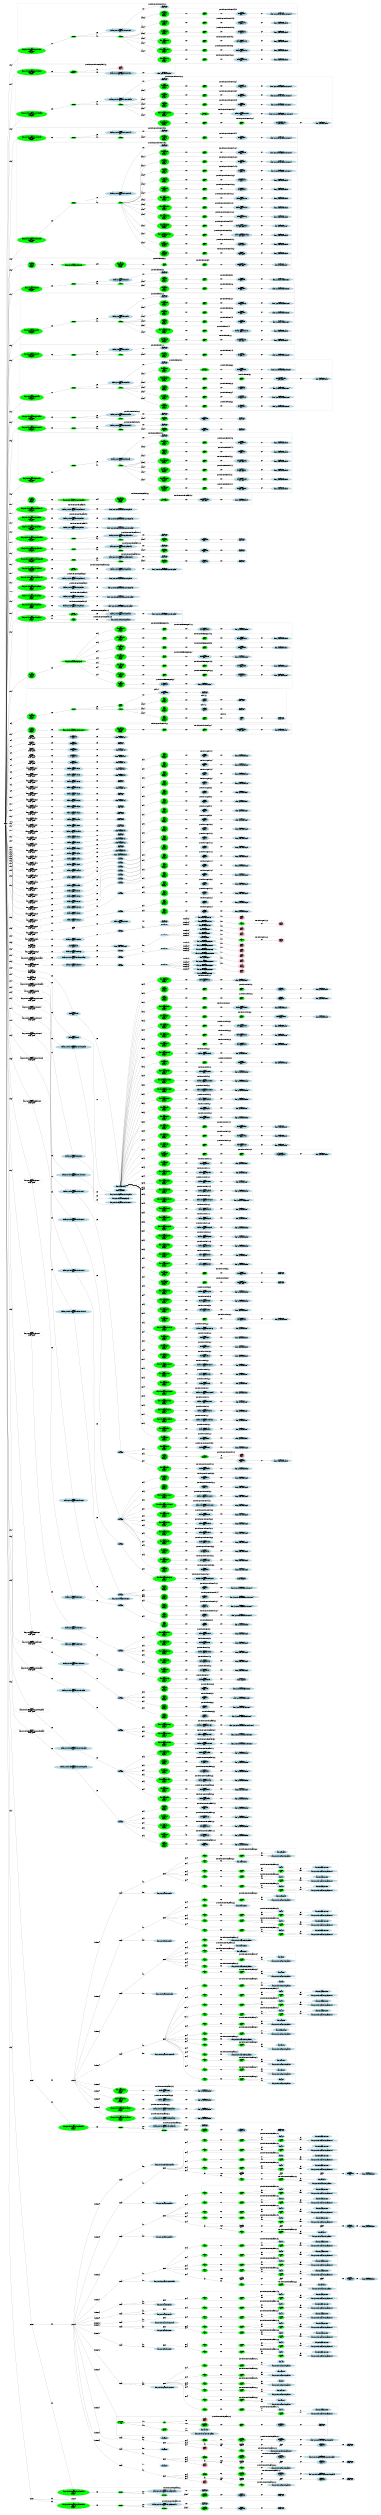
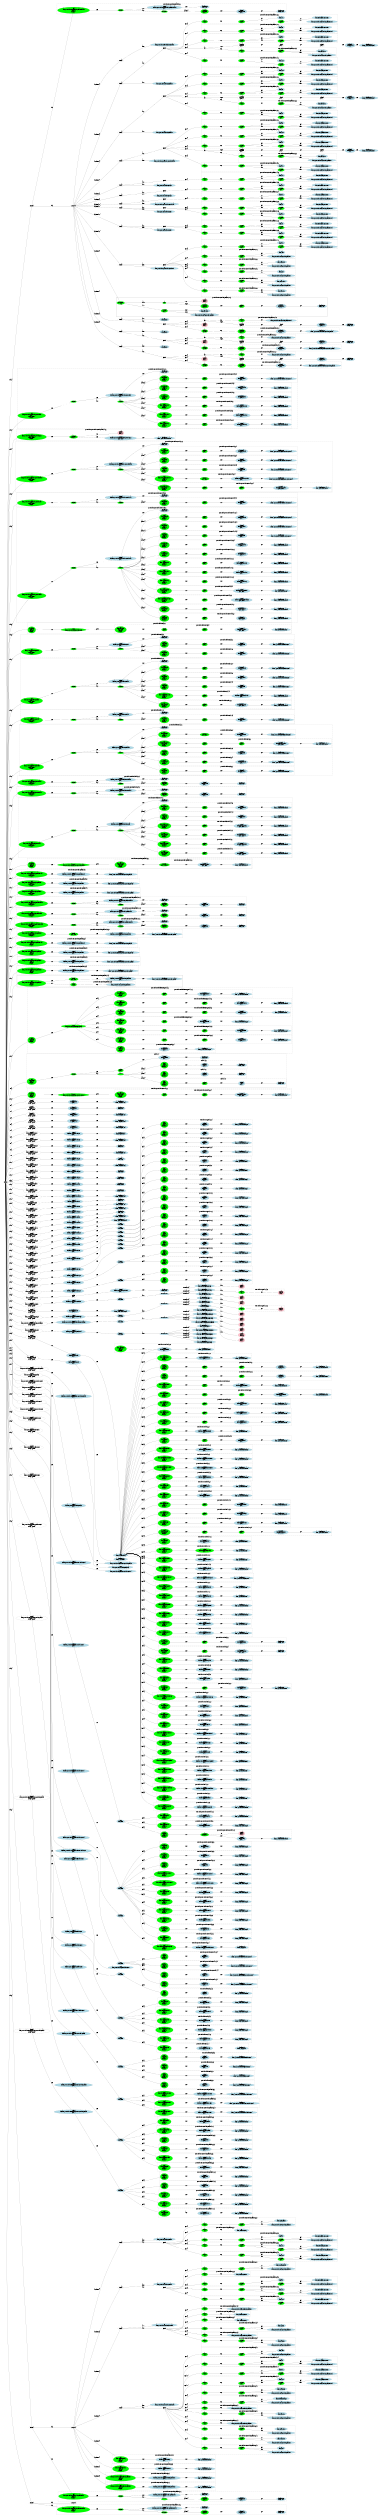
(121, 794) -> (121, 1159)
(205, 1173) -> (205, 1551)
(141, 1310) -> (128, 1446)
